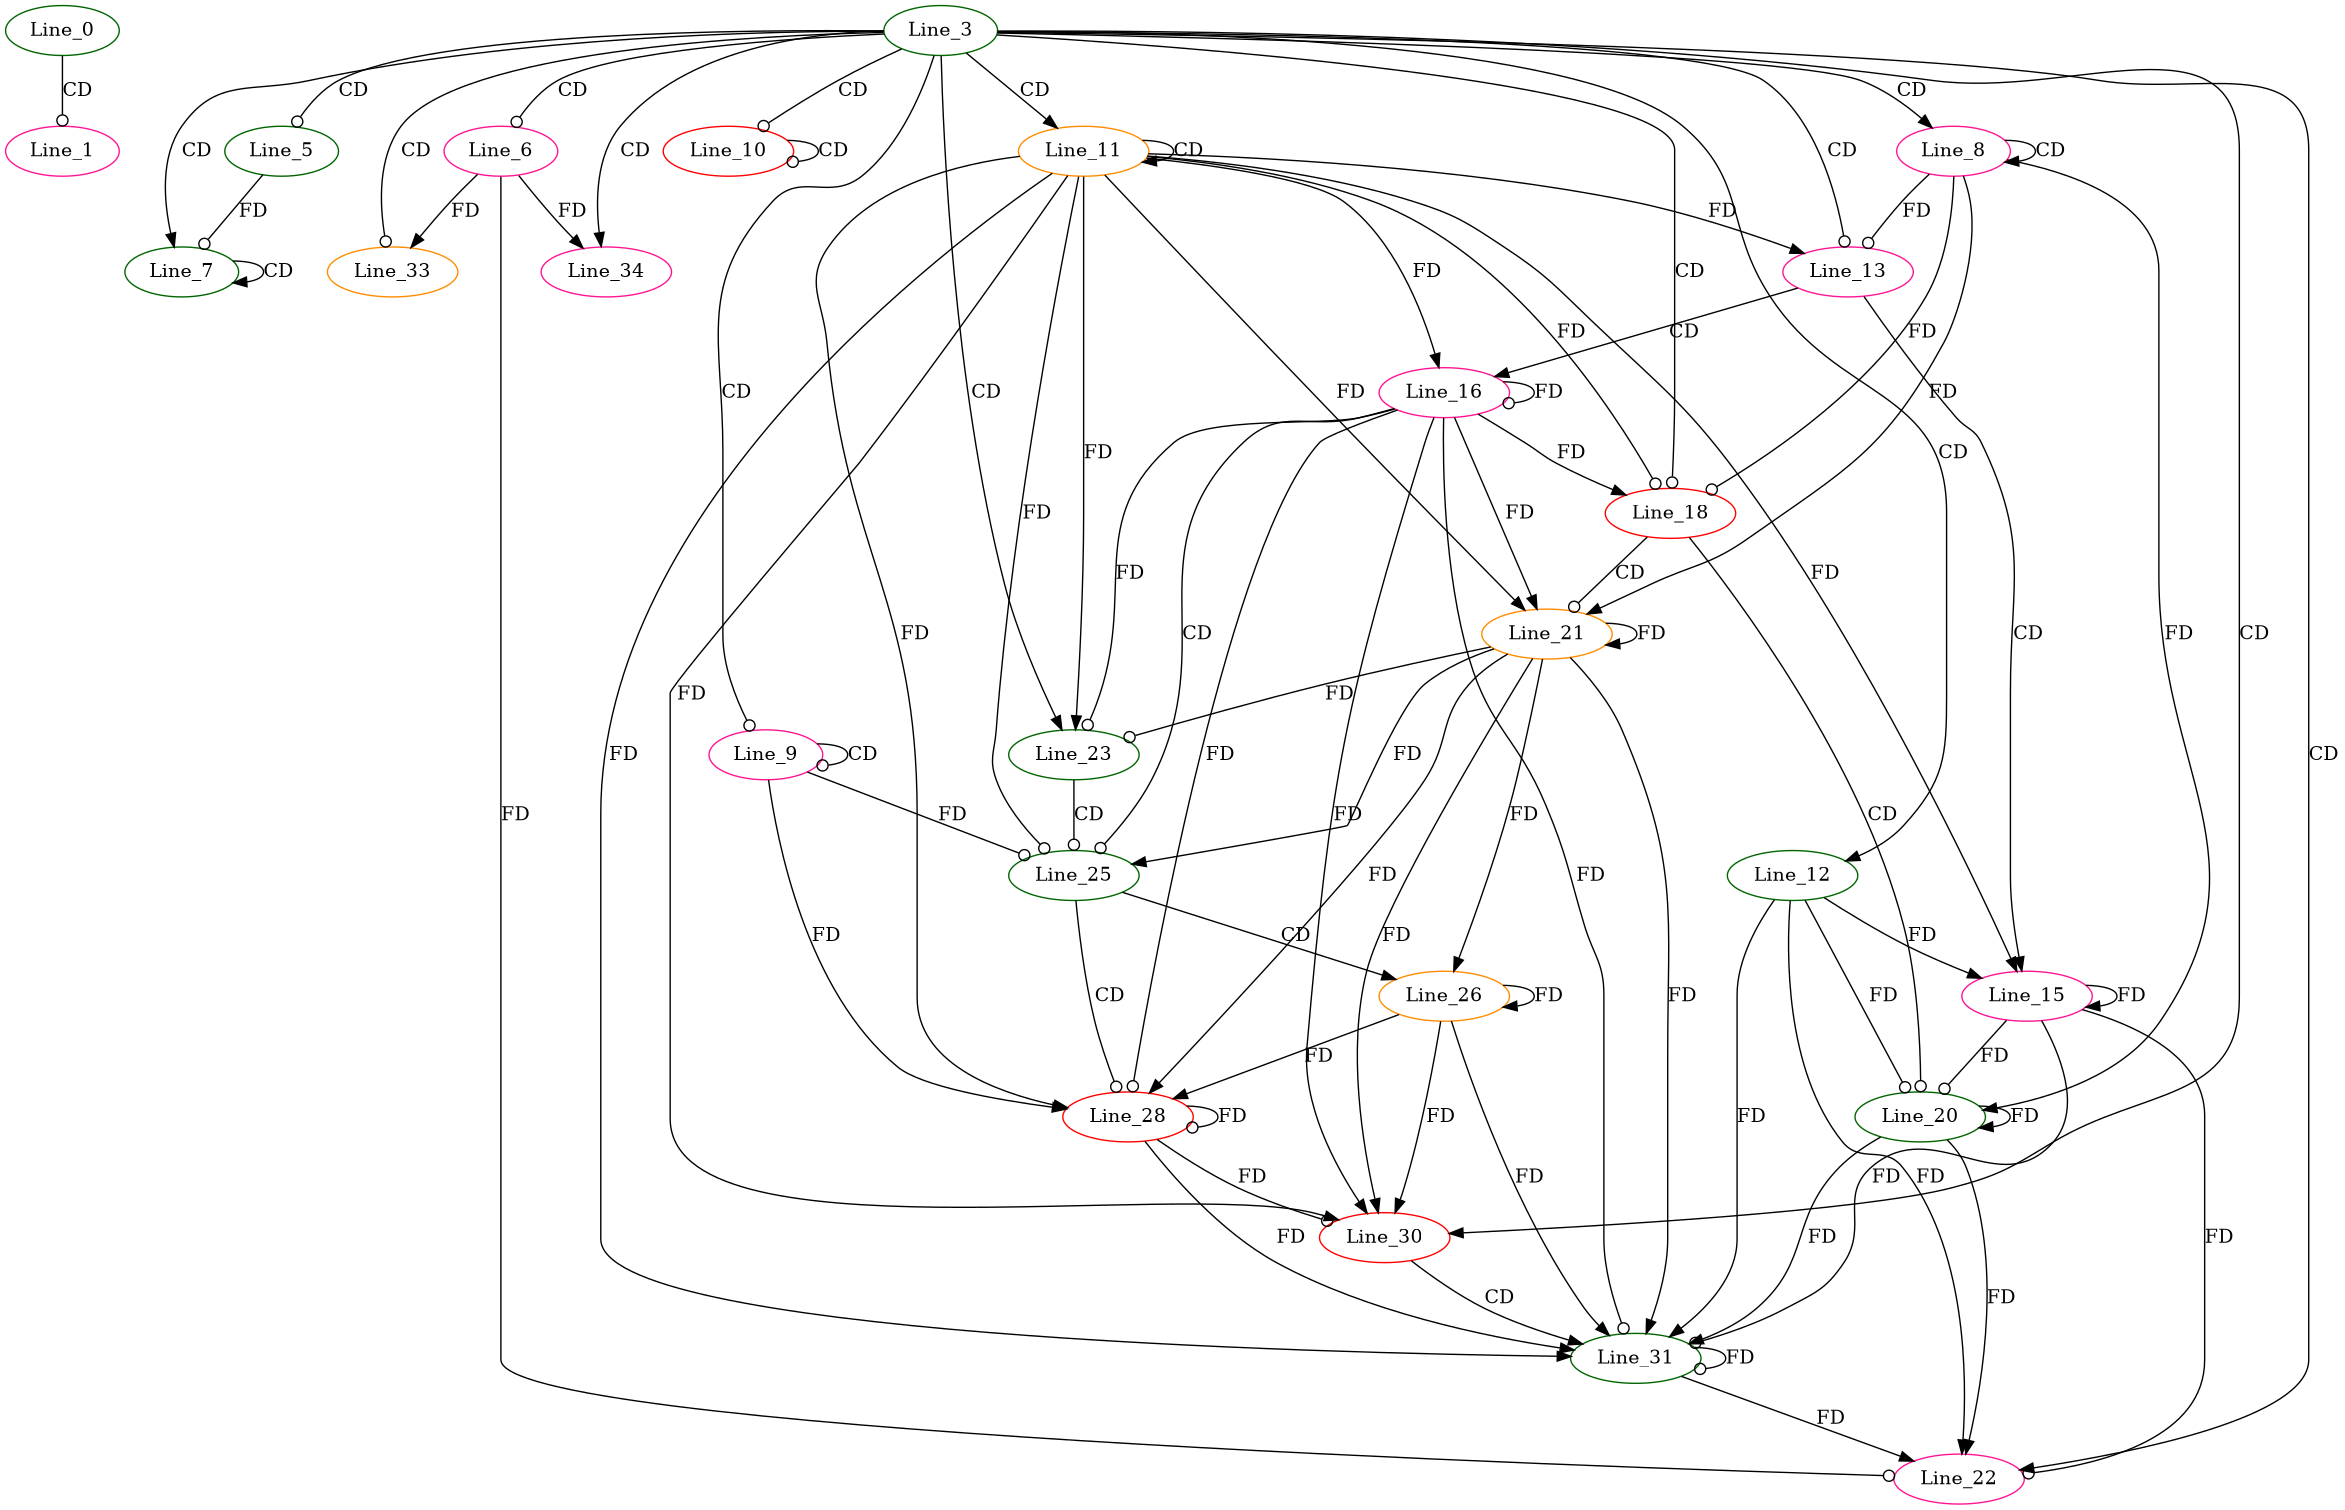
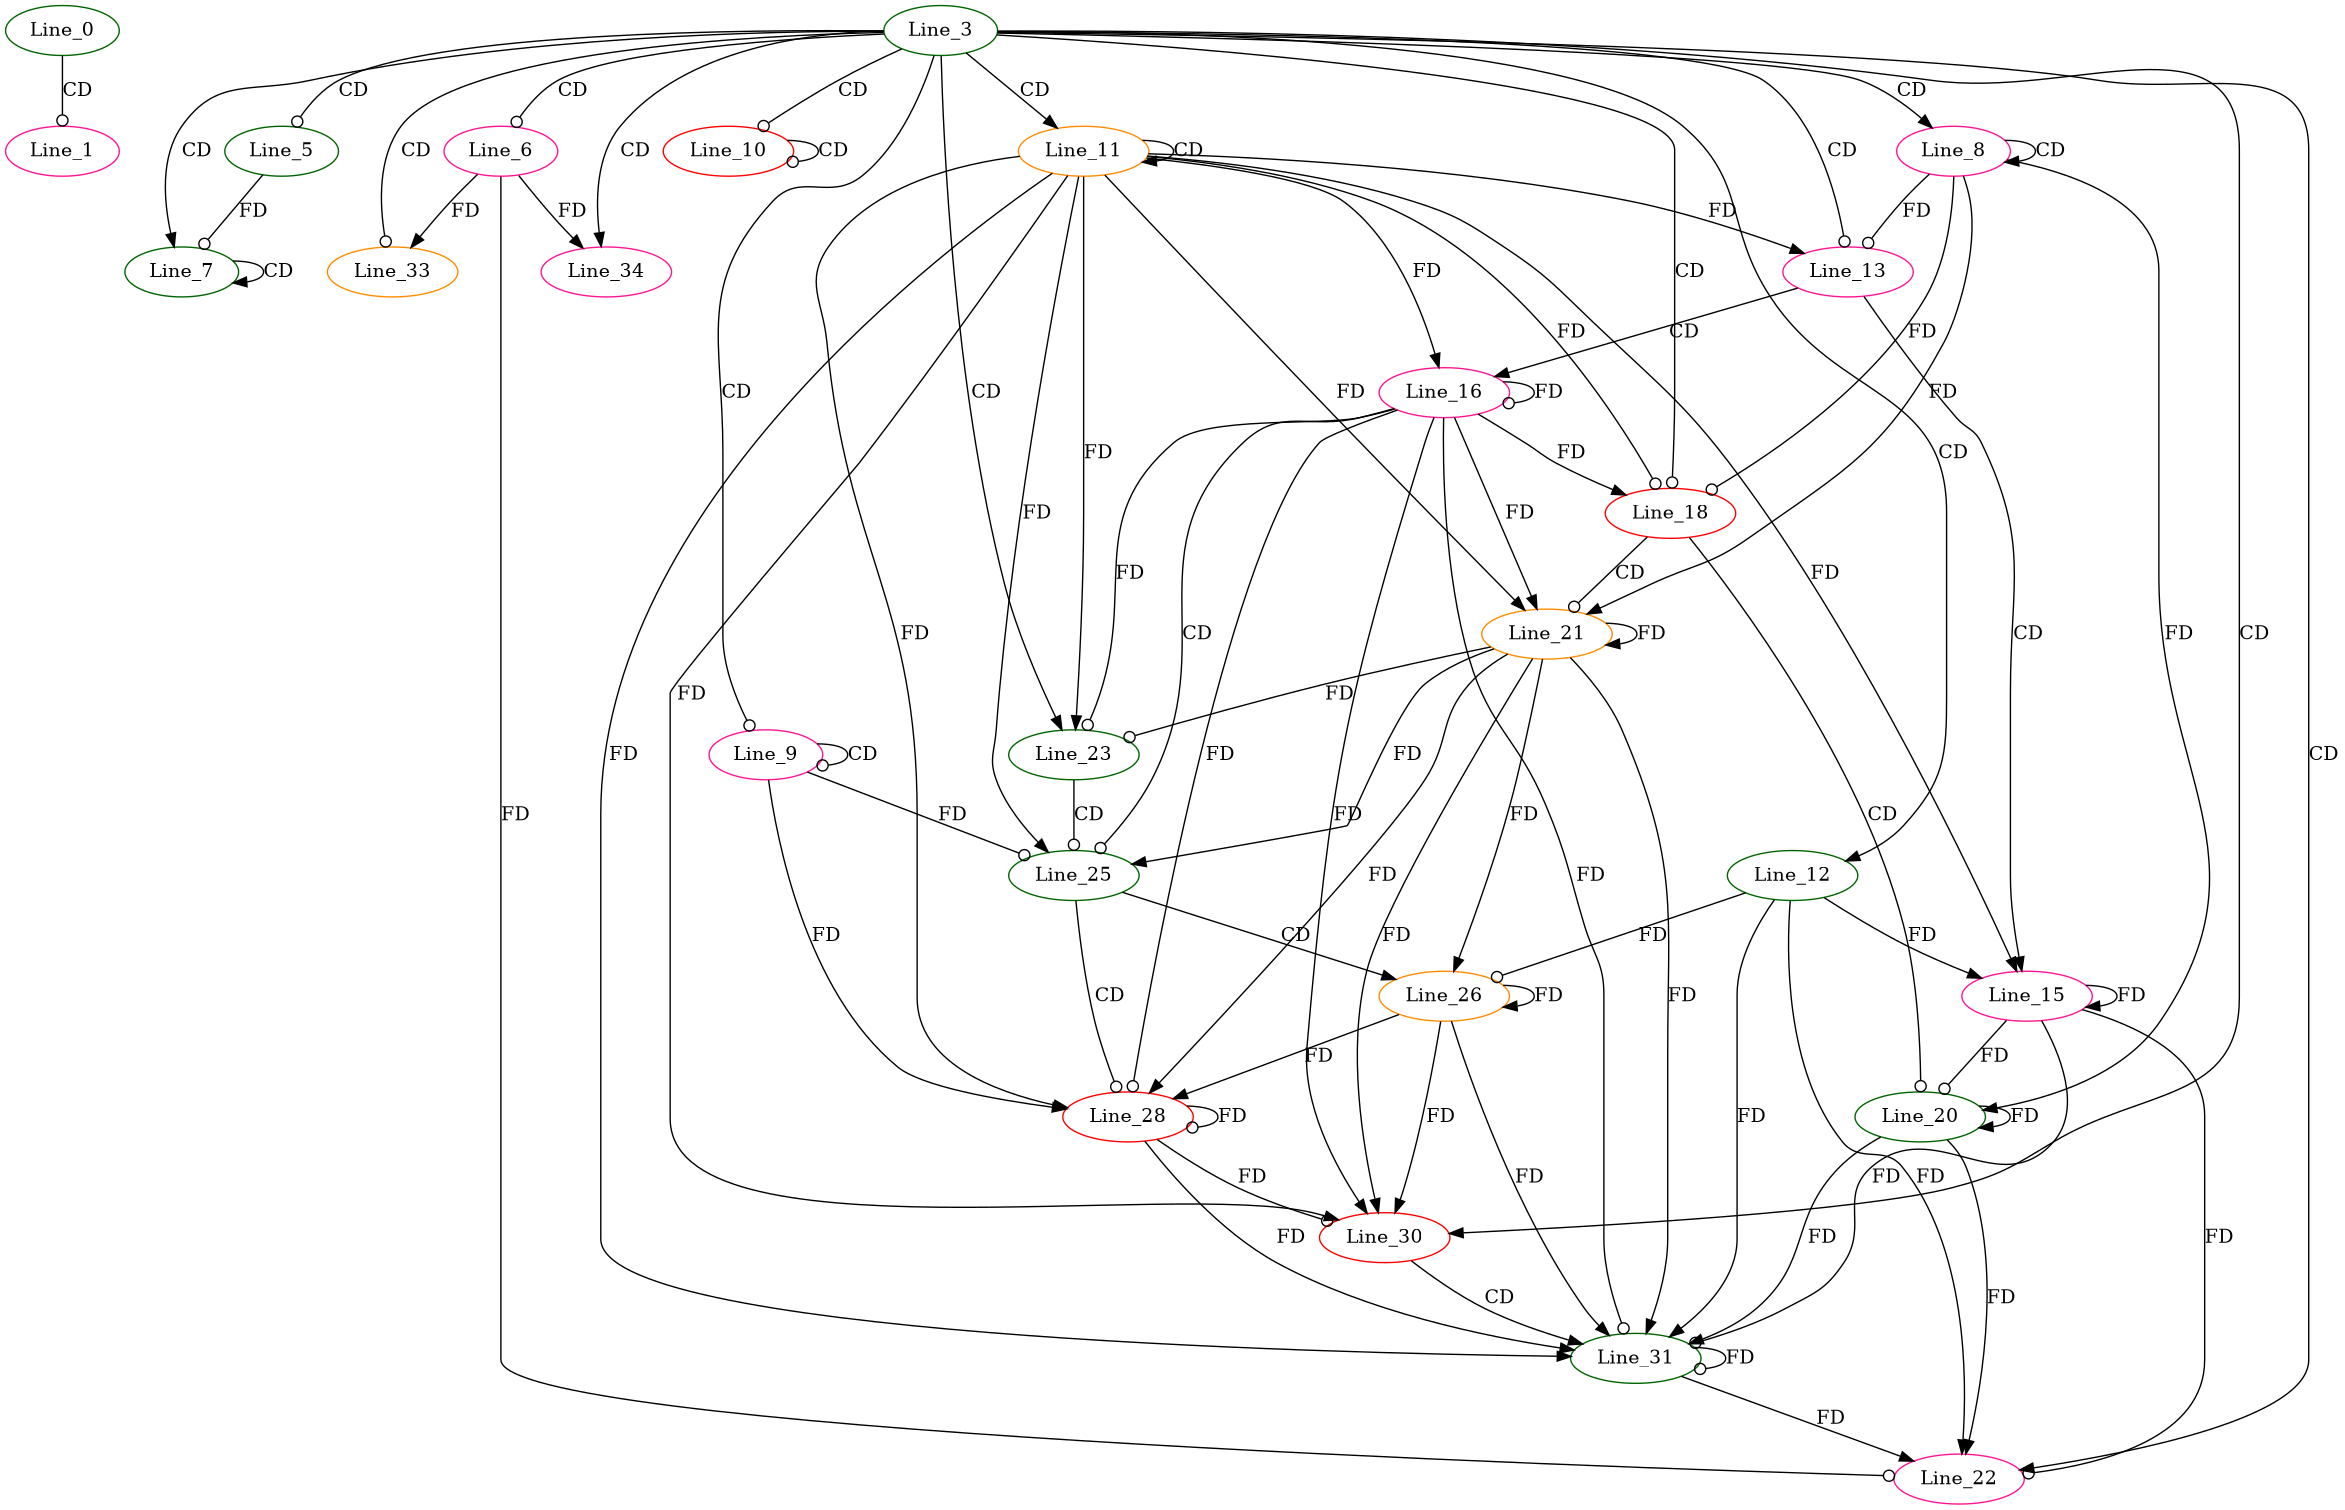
(1020, 516) -> (1020, 516)
(1854, 991) -> (1624, 934)
